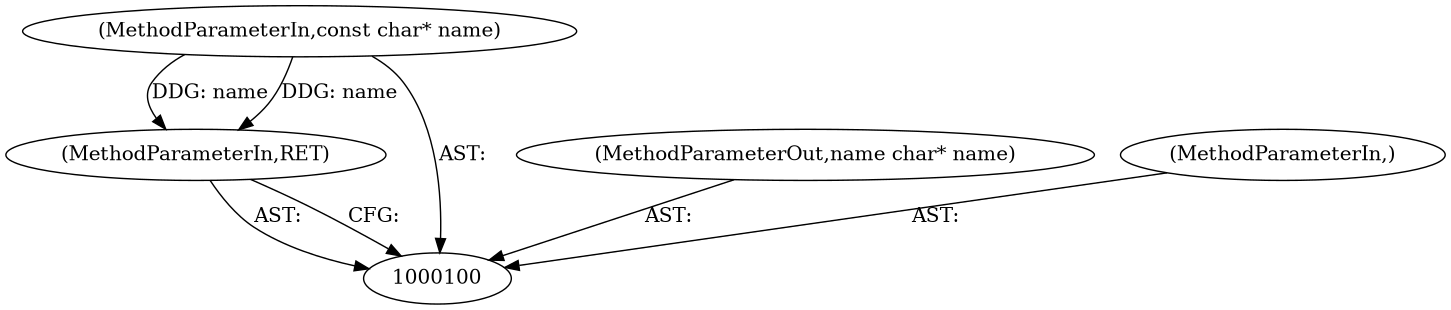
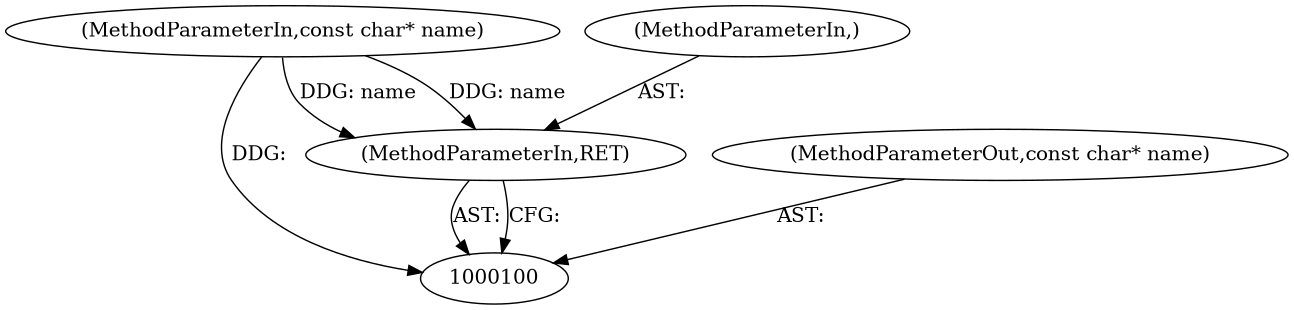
(466, 155) -> (262, 155)
(805, 155) -> (1000, 155)
(843, 219) -> (628, 90)
